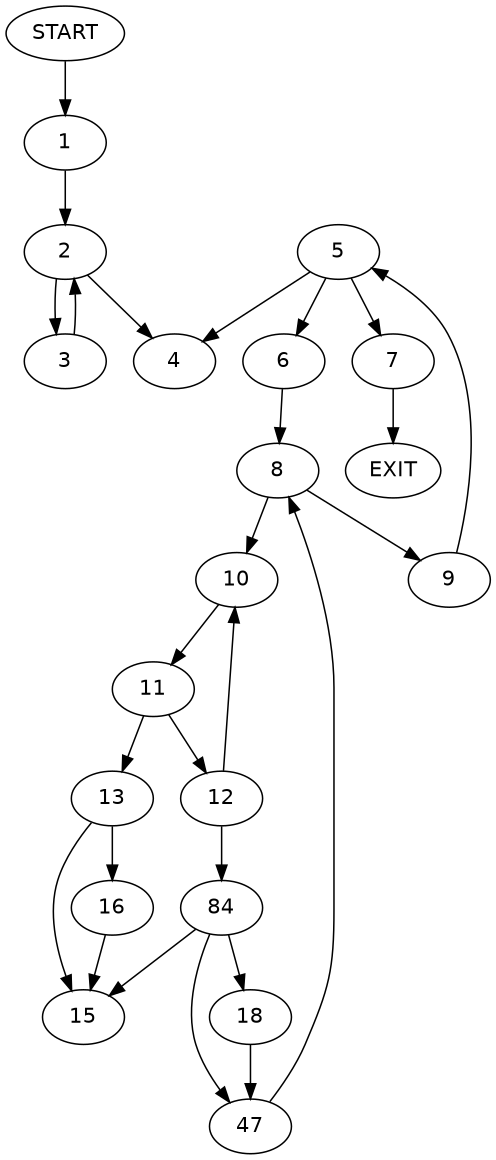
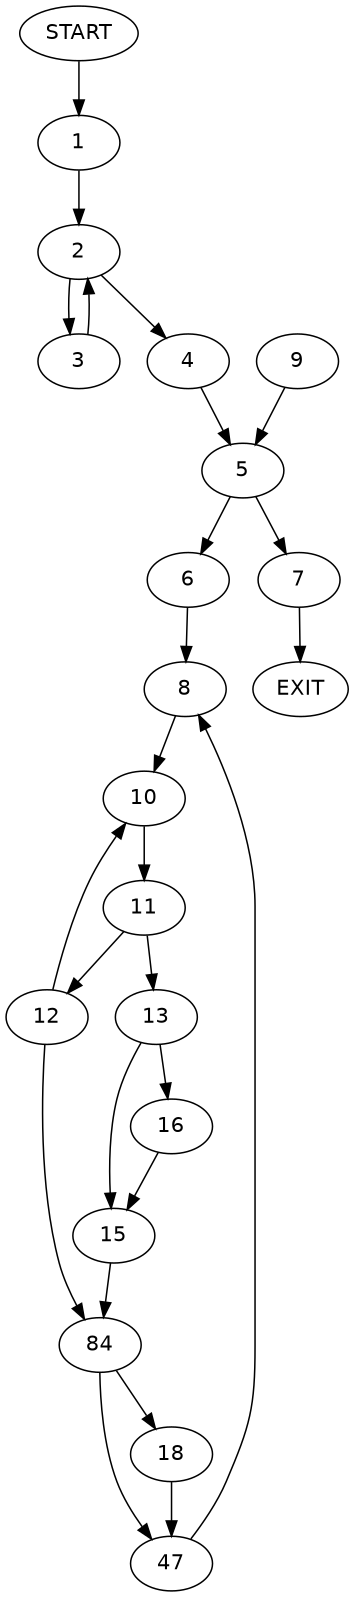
(263, 303) -> (212, 409)
(357, 521) -> none
(159, 958) -> (108, 1282)
